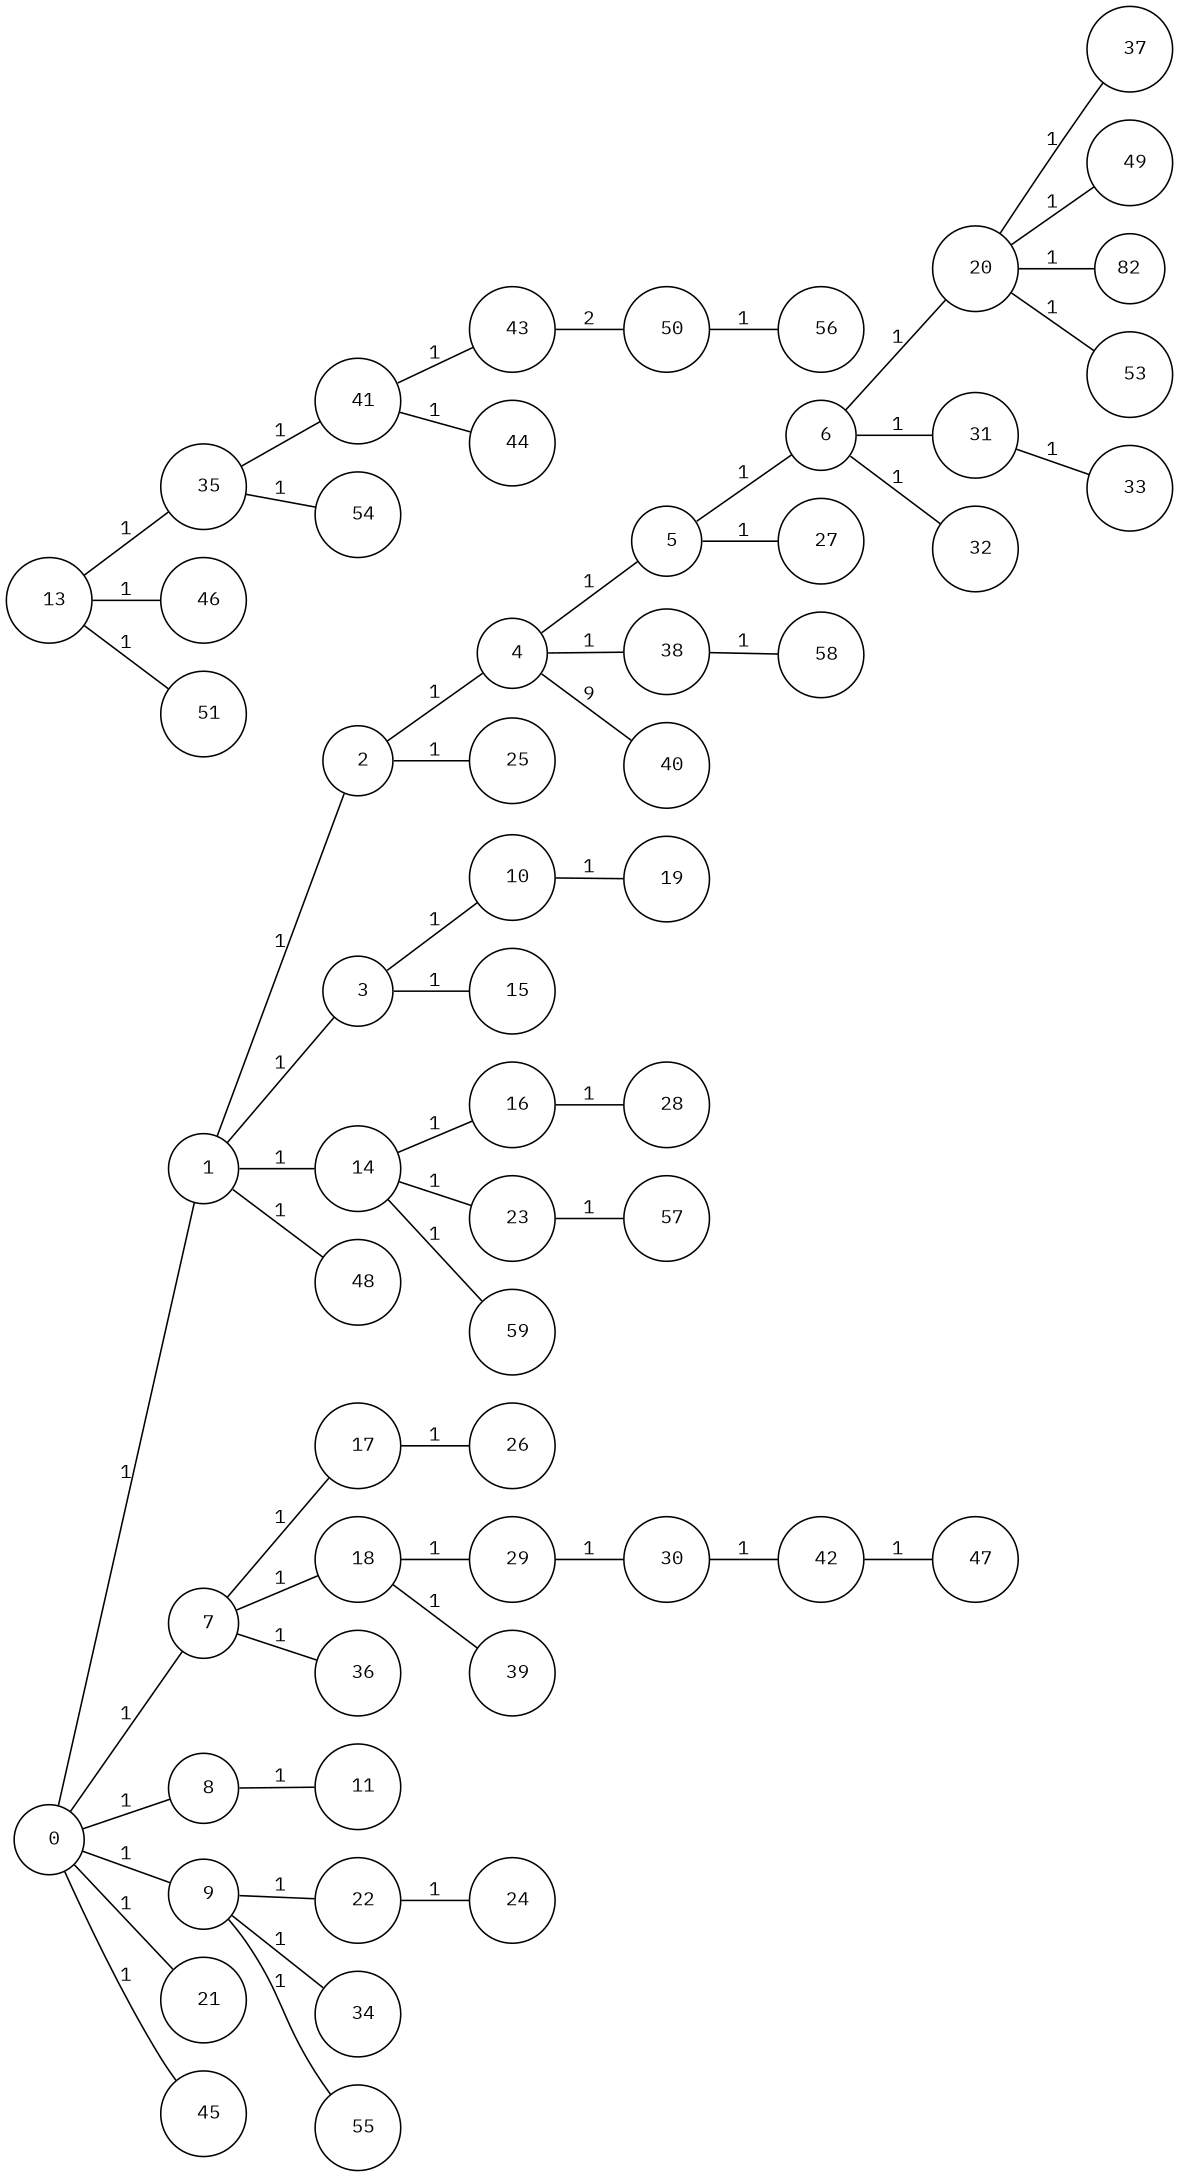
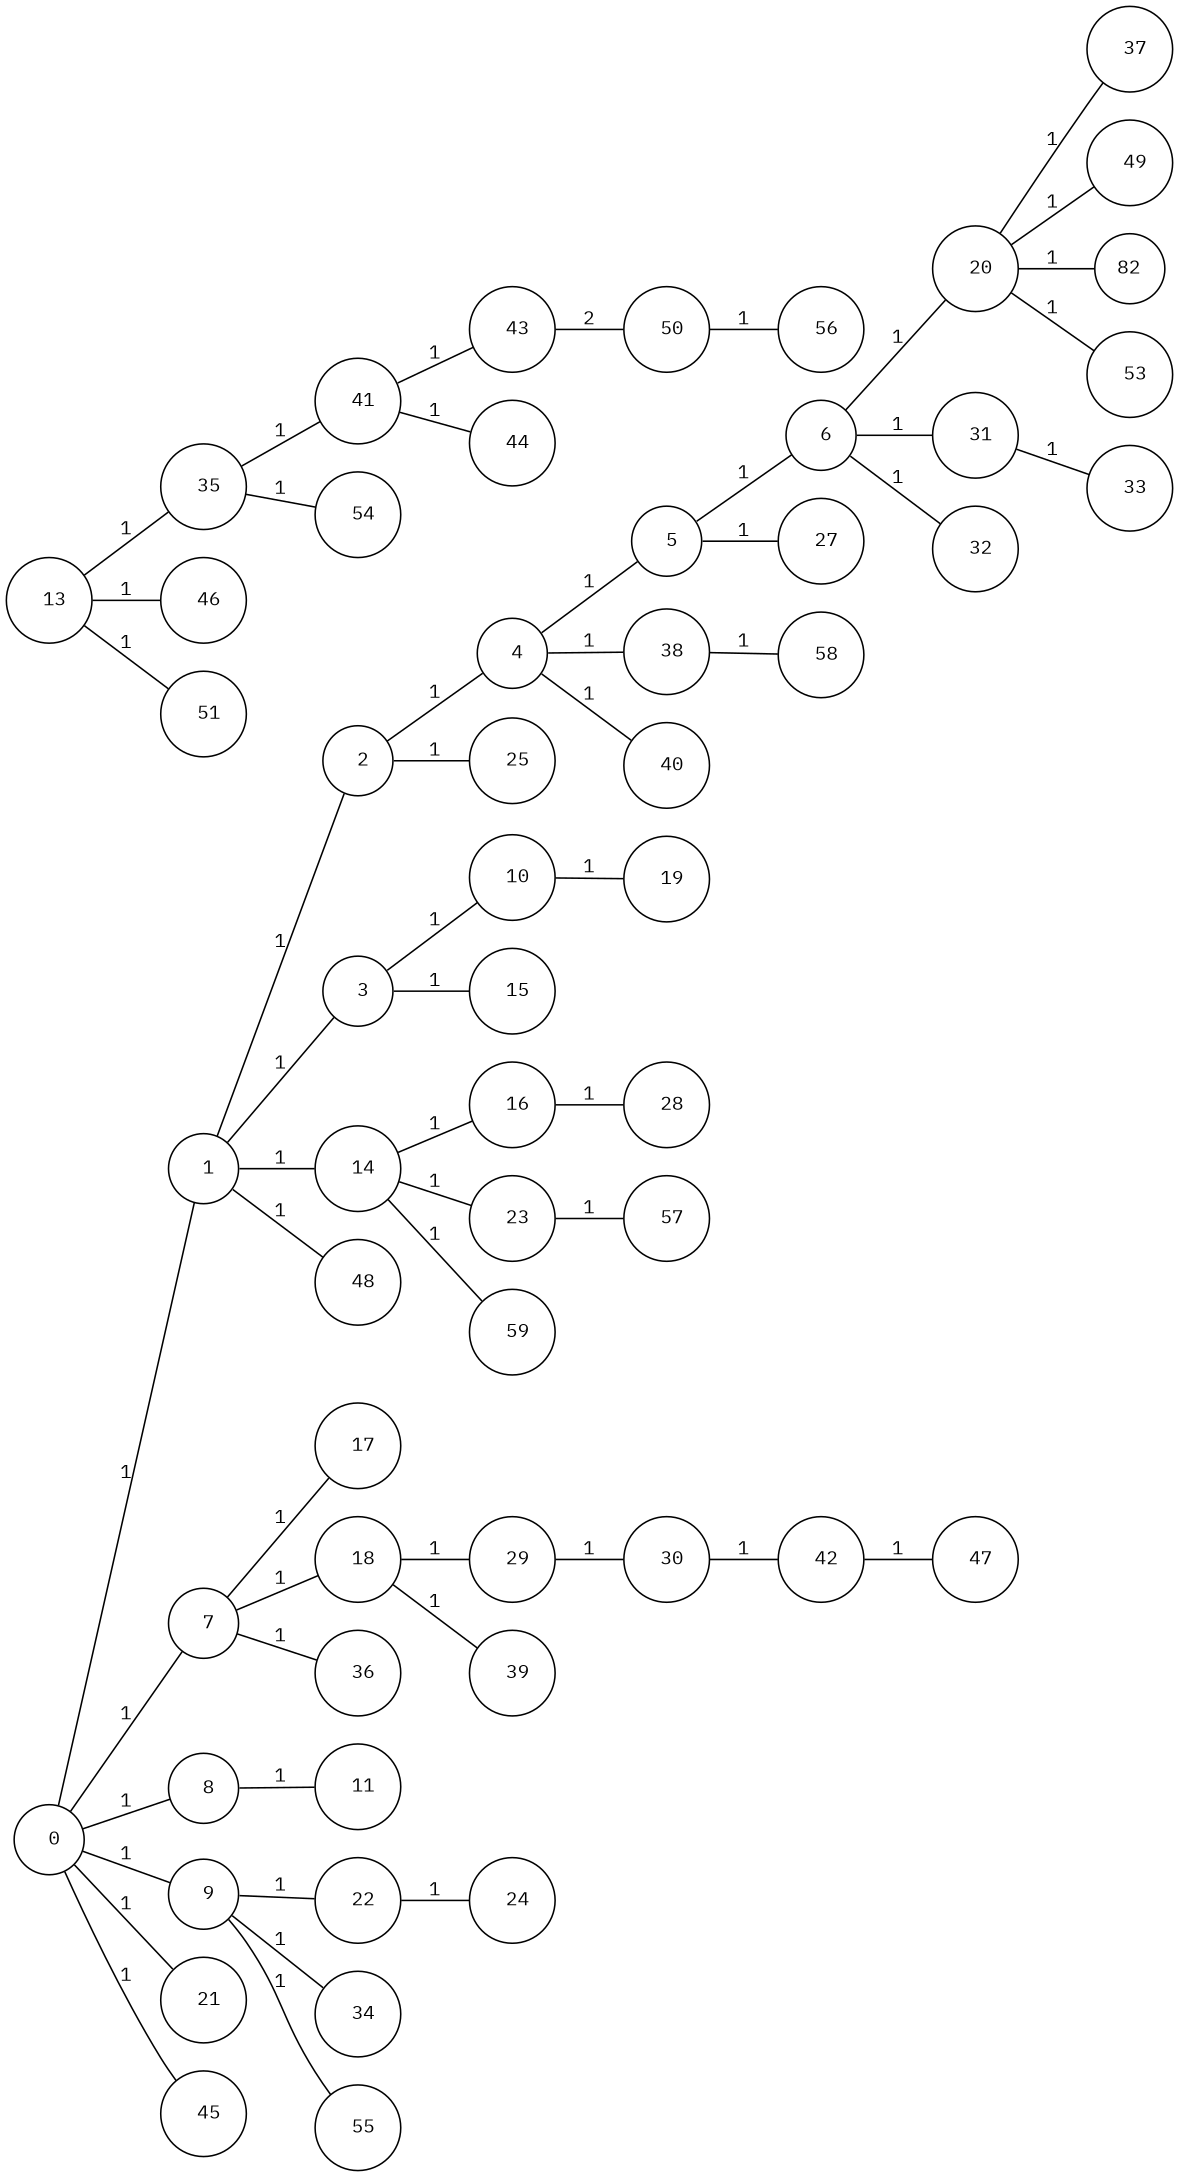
(589, 695) -> (589, 695)
(512, 1446) -> none
